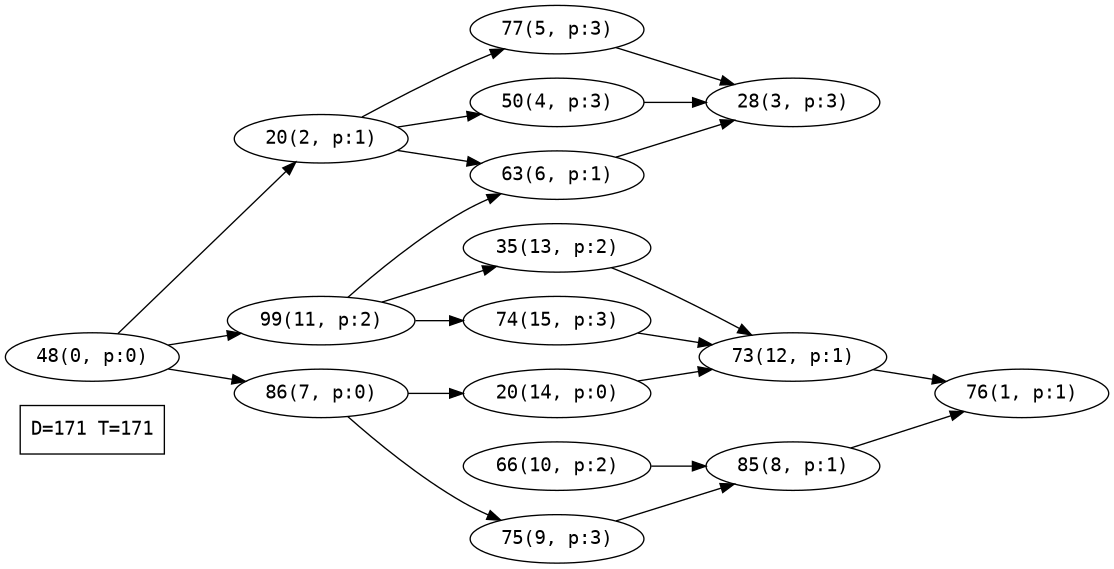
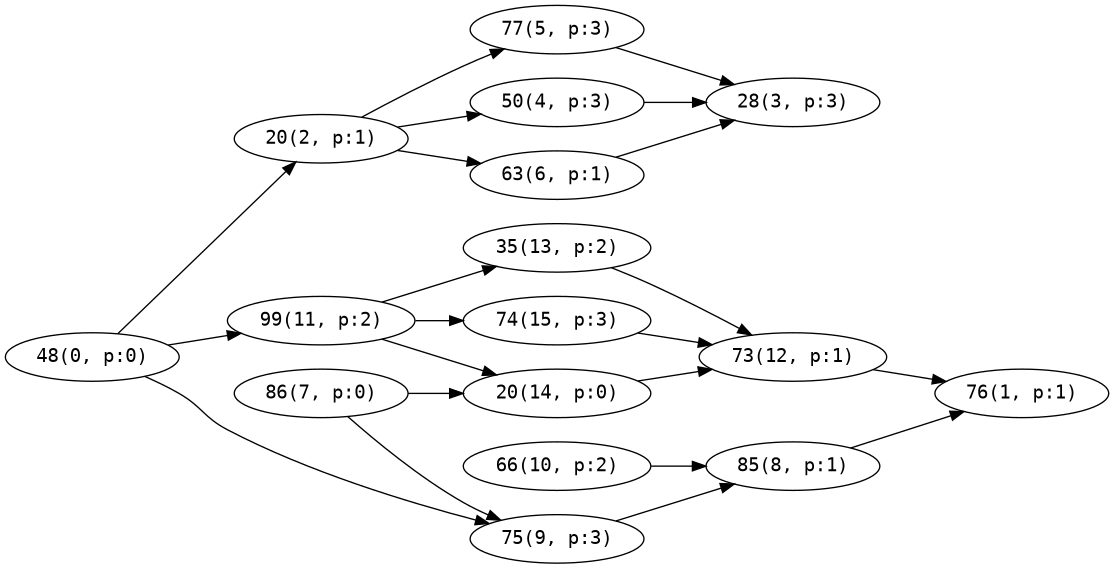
(415, 243) -> (433, 355)
(200, 374) -> (303, 464)
(92, 430) -> none
